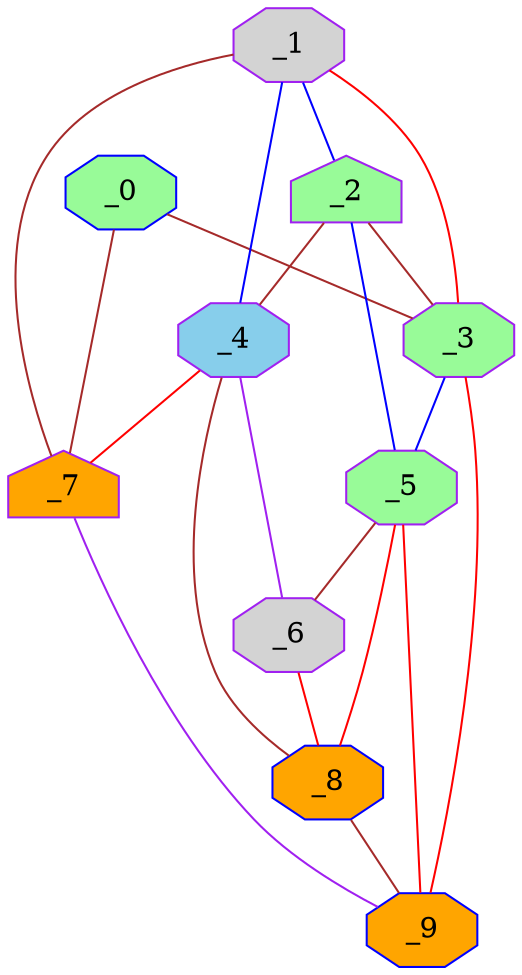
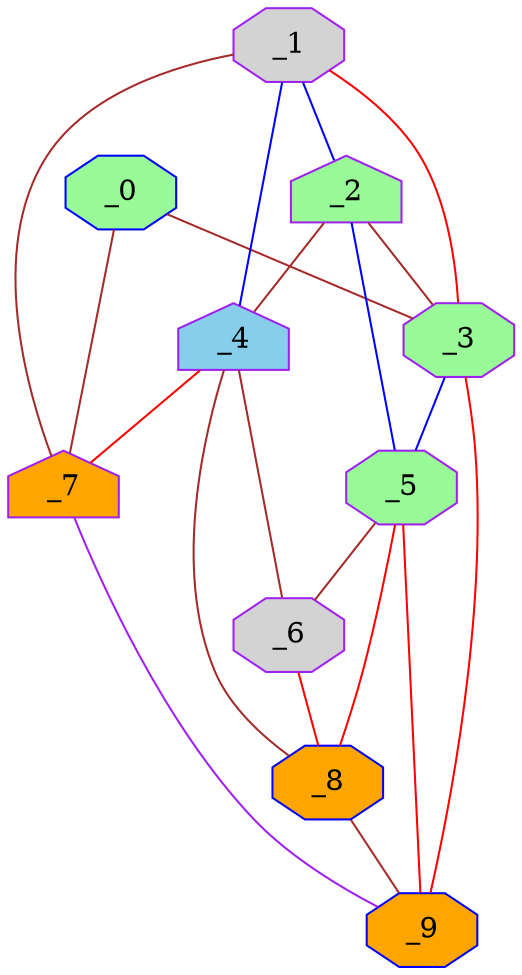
(234, 340) -> (234, 340)
(261, 488) -> (260, 484)
